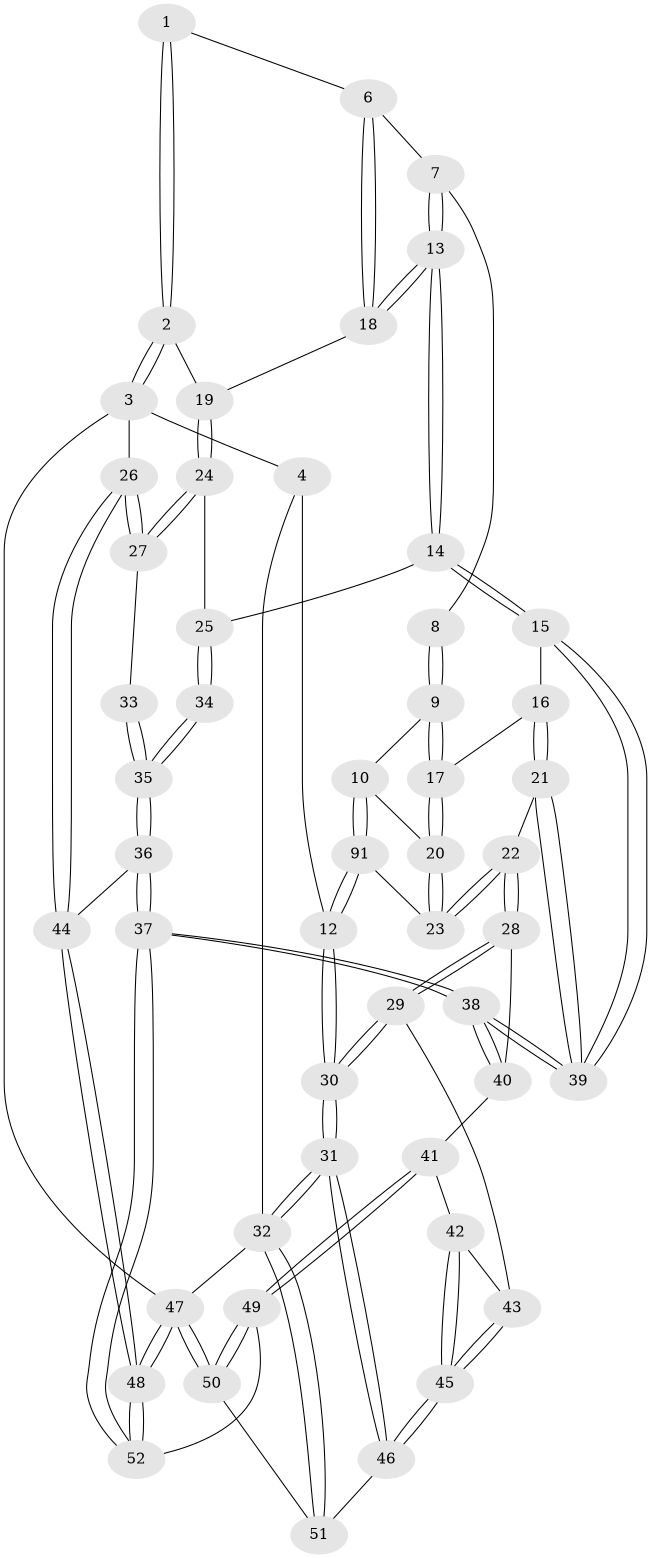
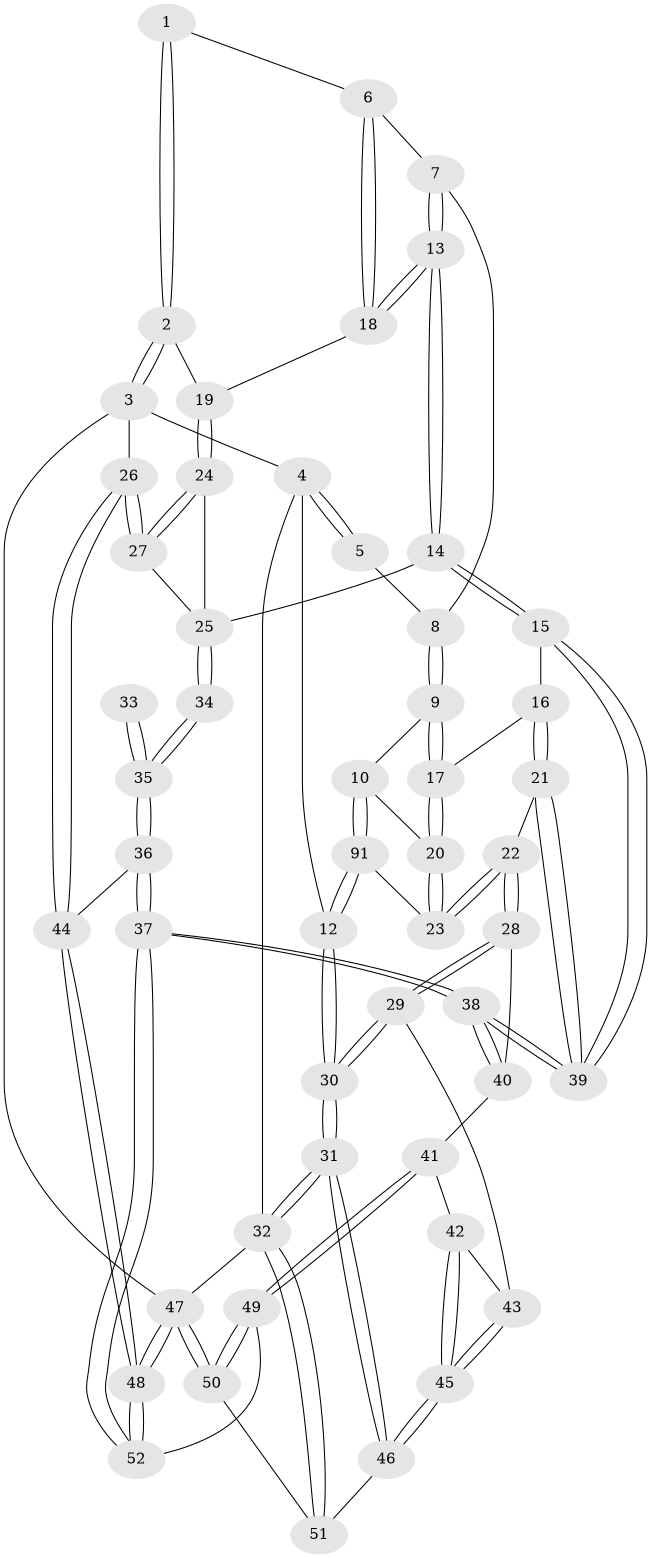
none -> (360, 552)
(134, 628) -> (172, 590)
